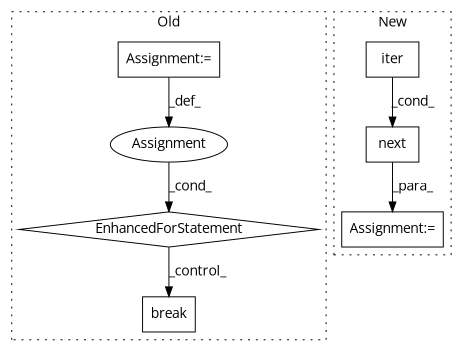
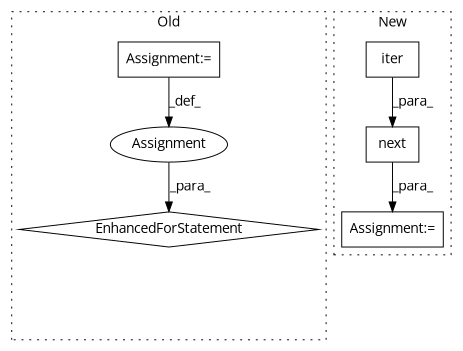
(413, 102) -> (413, 102)
(190, 187) -> (190, 187)
(169, 314) -> none
